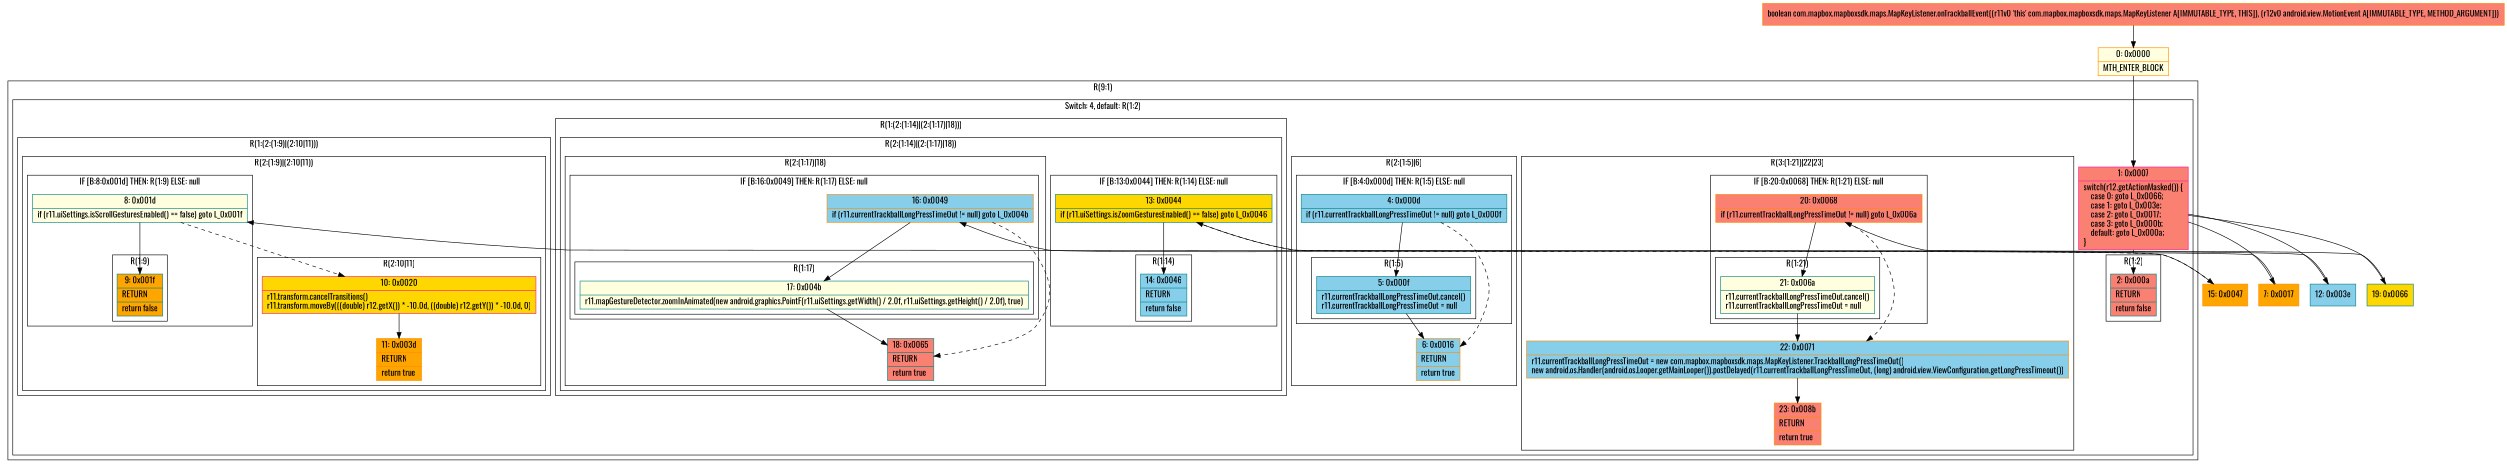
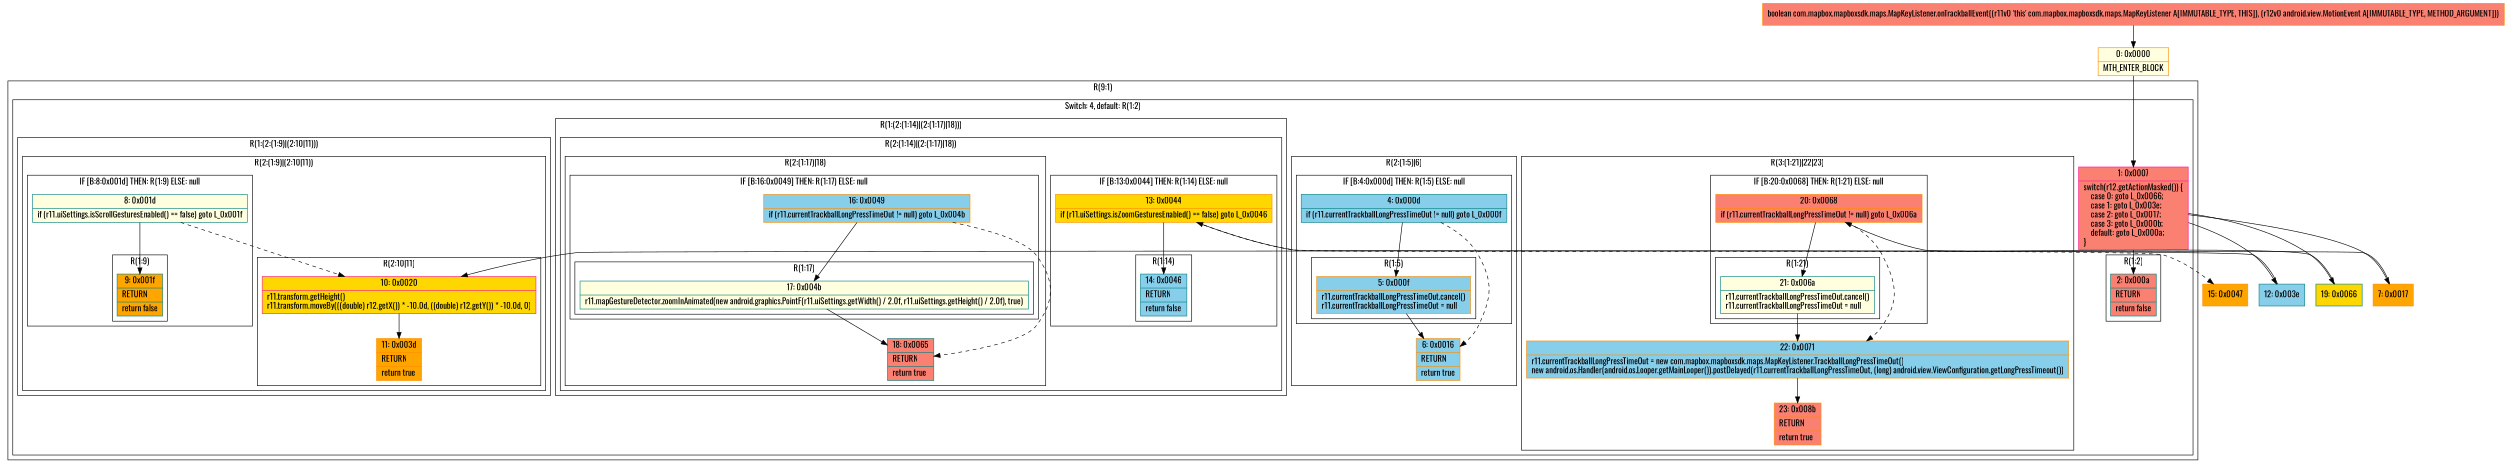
(1164, 208) -> (1164, 208)
(1017, 250) -> (1241, 251)
(1592, 251) -> none
(2133, 259) -> (2133, 259)
(1394, 295) -> (1394, 295)
(318, 297) -> (306, 297)
